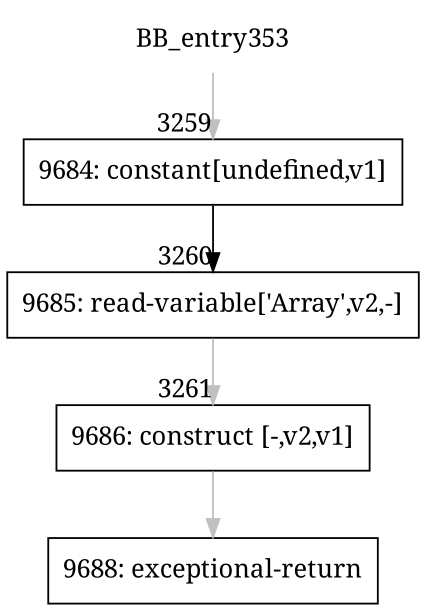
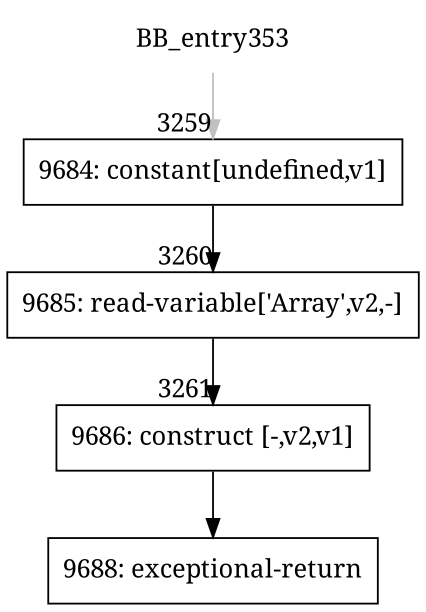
(213, 362) -> (213, 362)
(213, 495) -> (213, 495)
